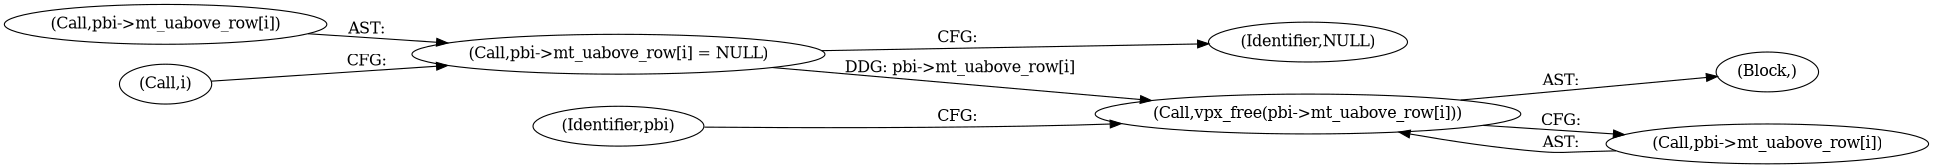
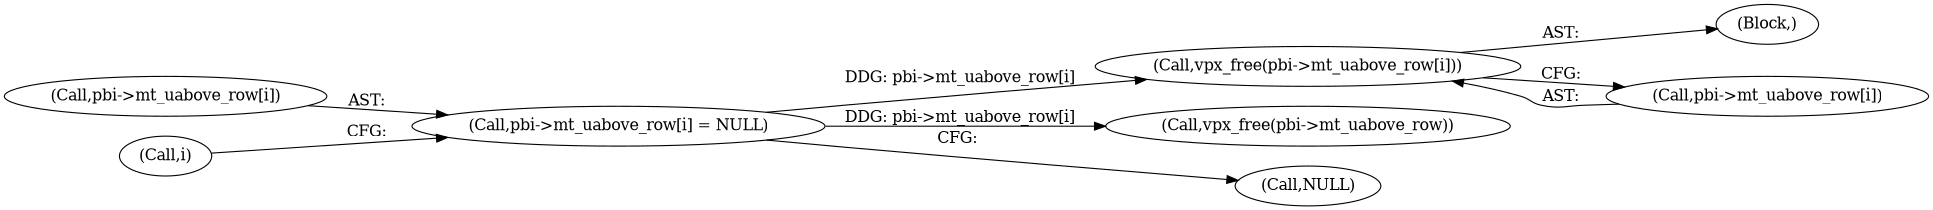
(1308, 42) -> (1308, 186)
(618, 126) -> none
none -> (1308, 126)
